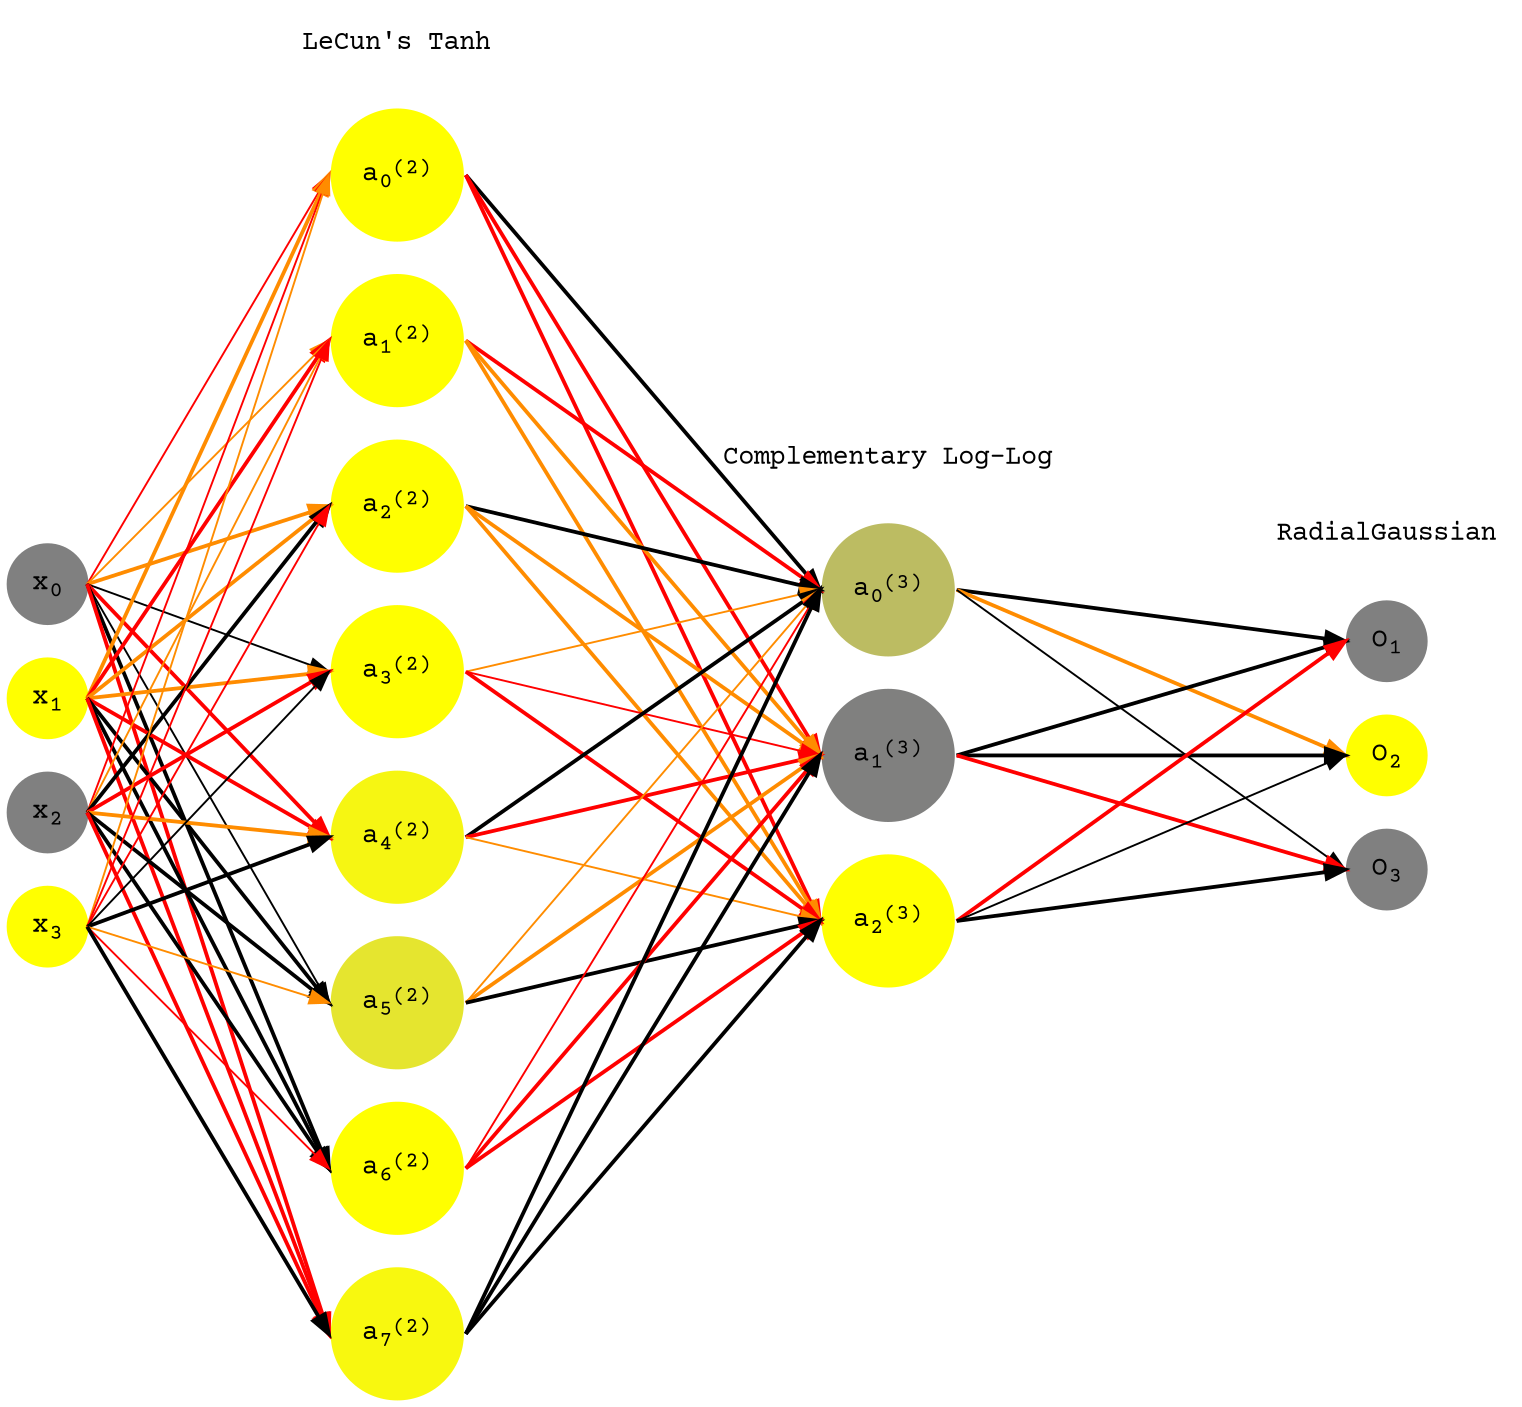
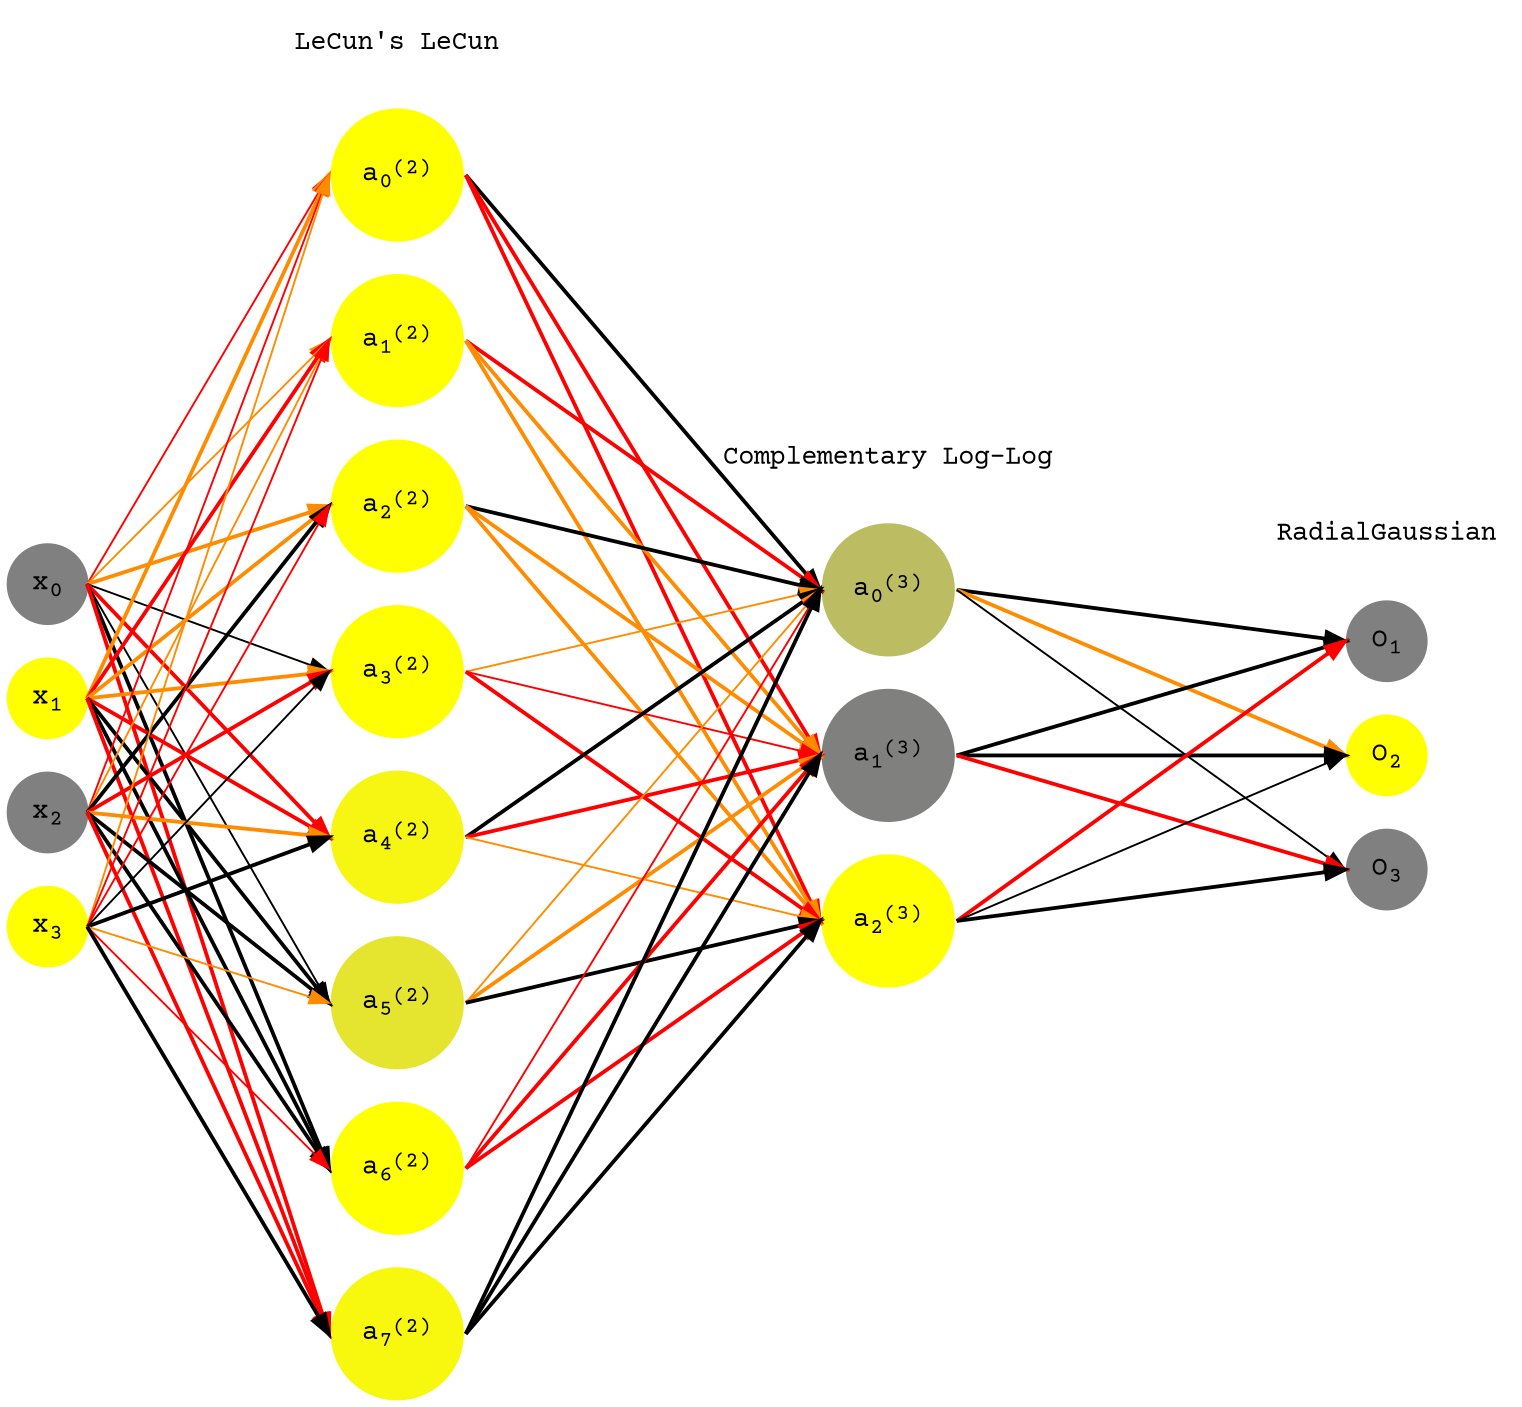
(397, 42) -> (397, 42)
